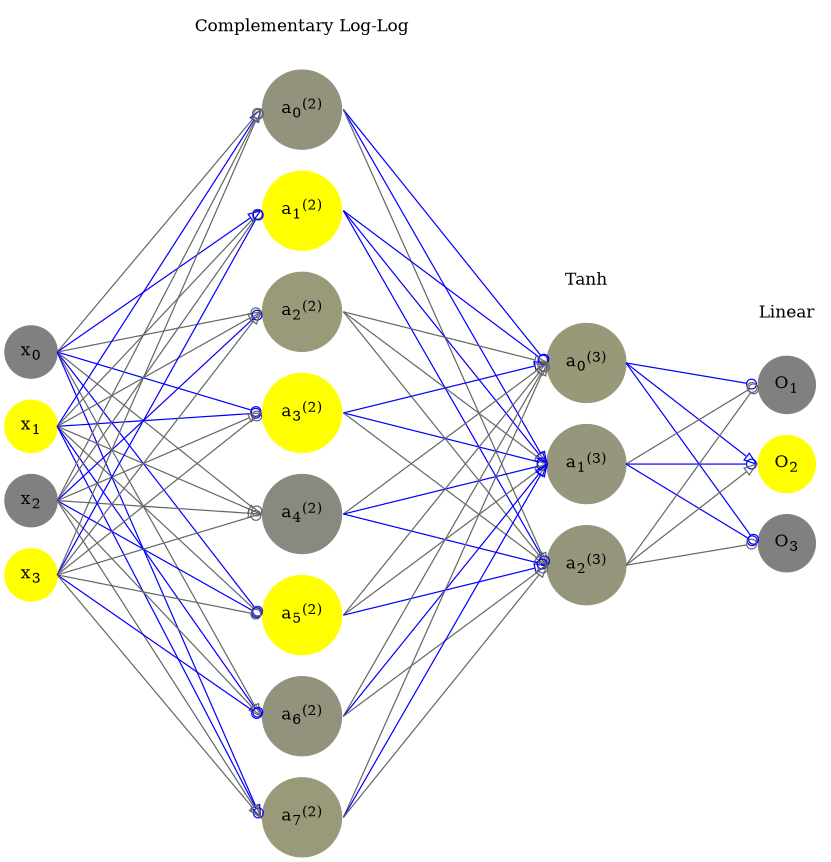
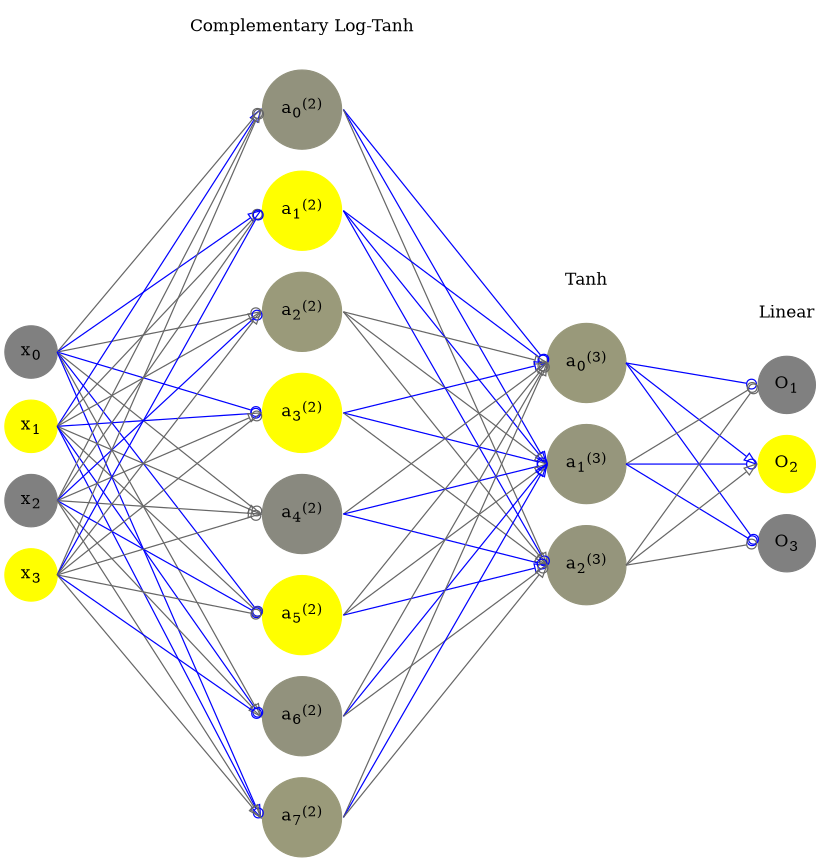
(302, 27) -> (302, 27)
